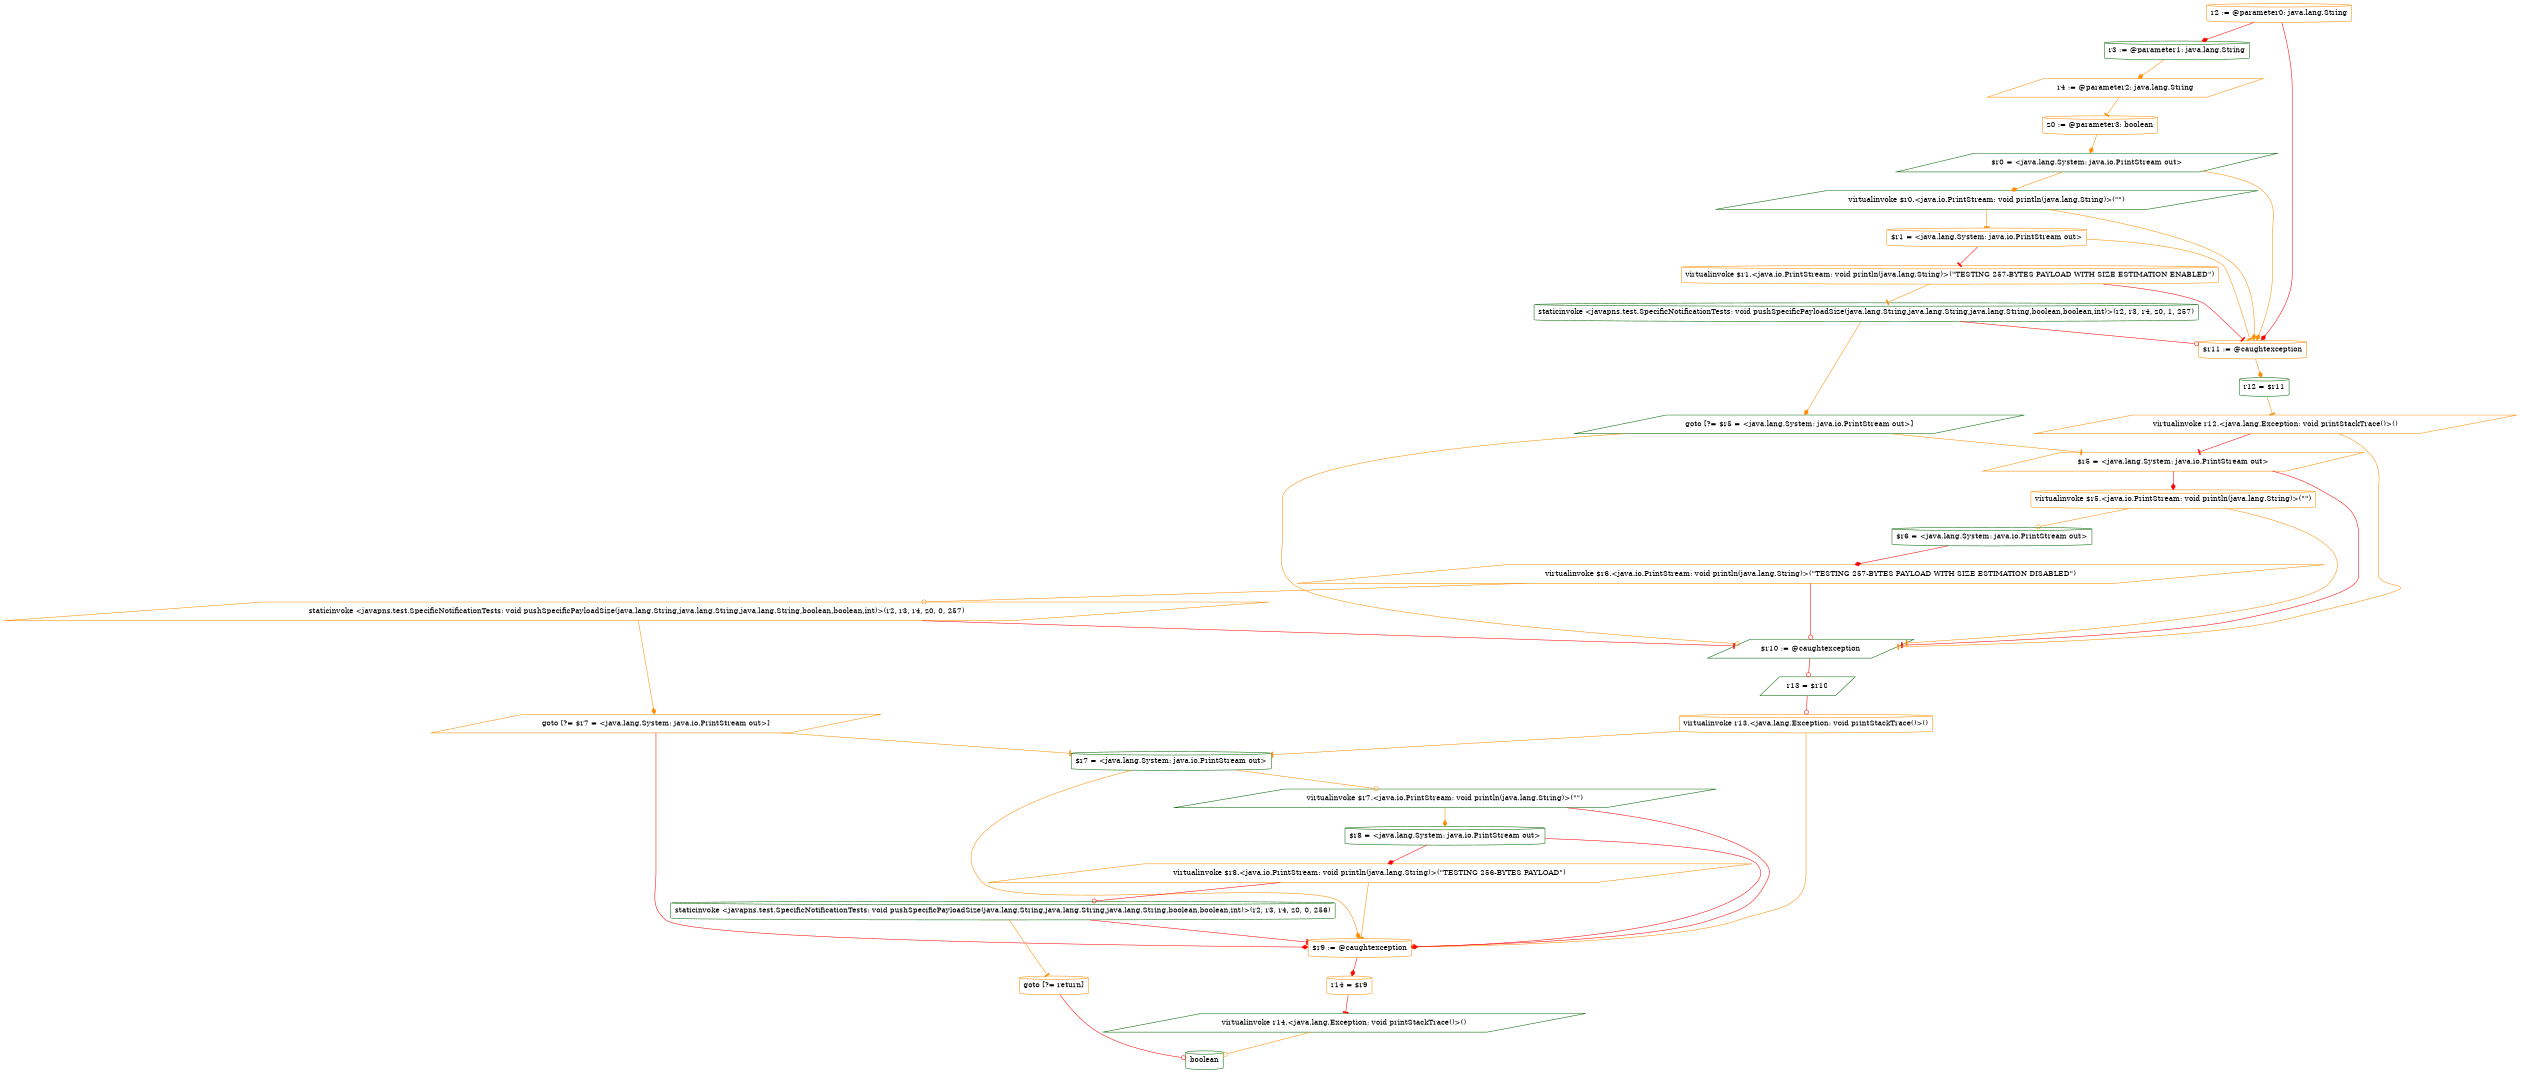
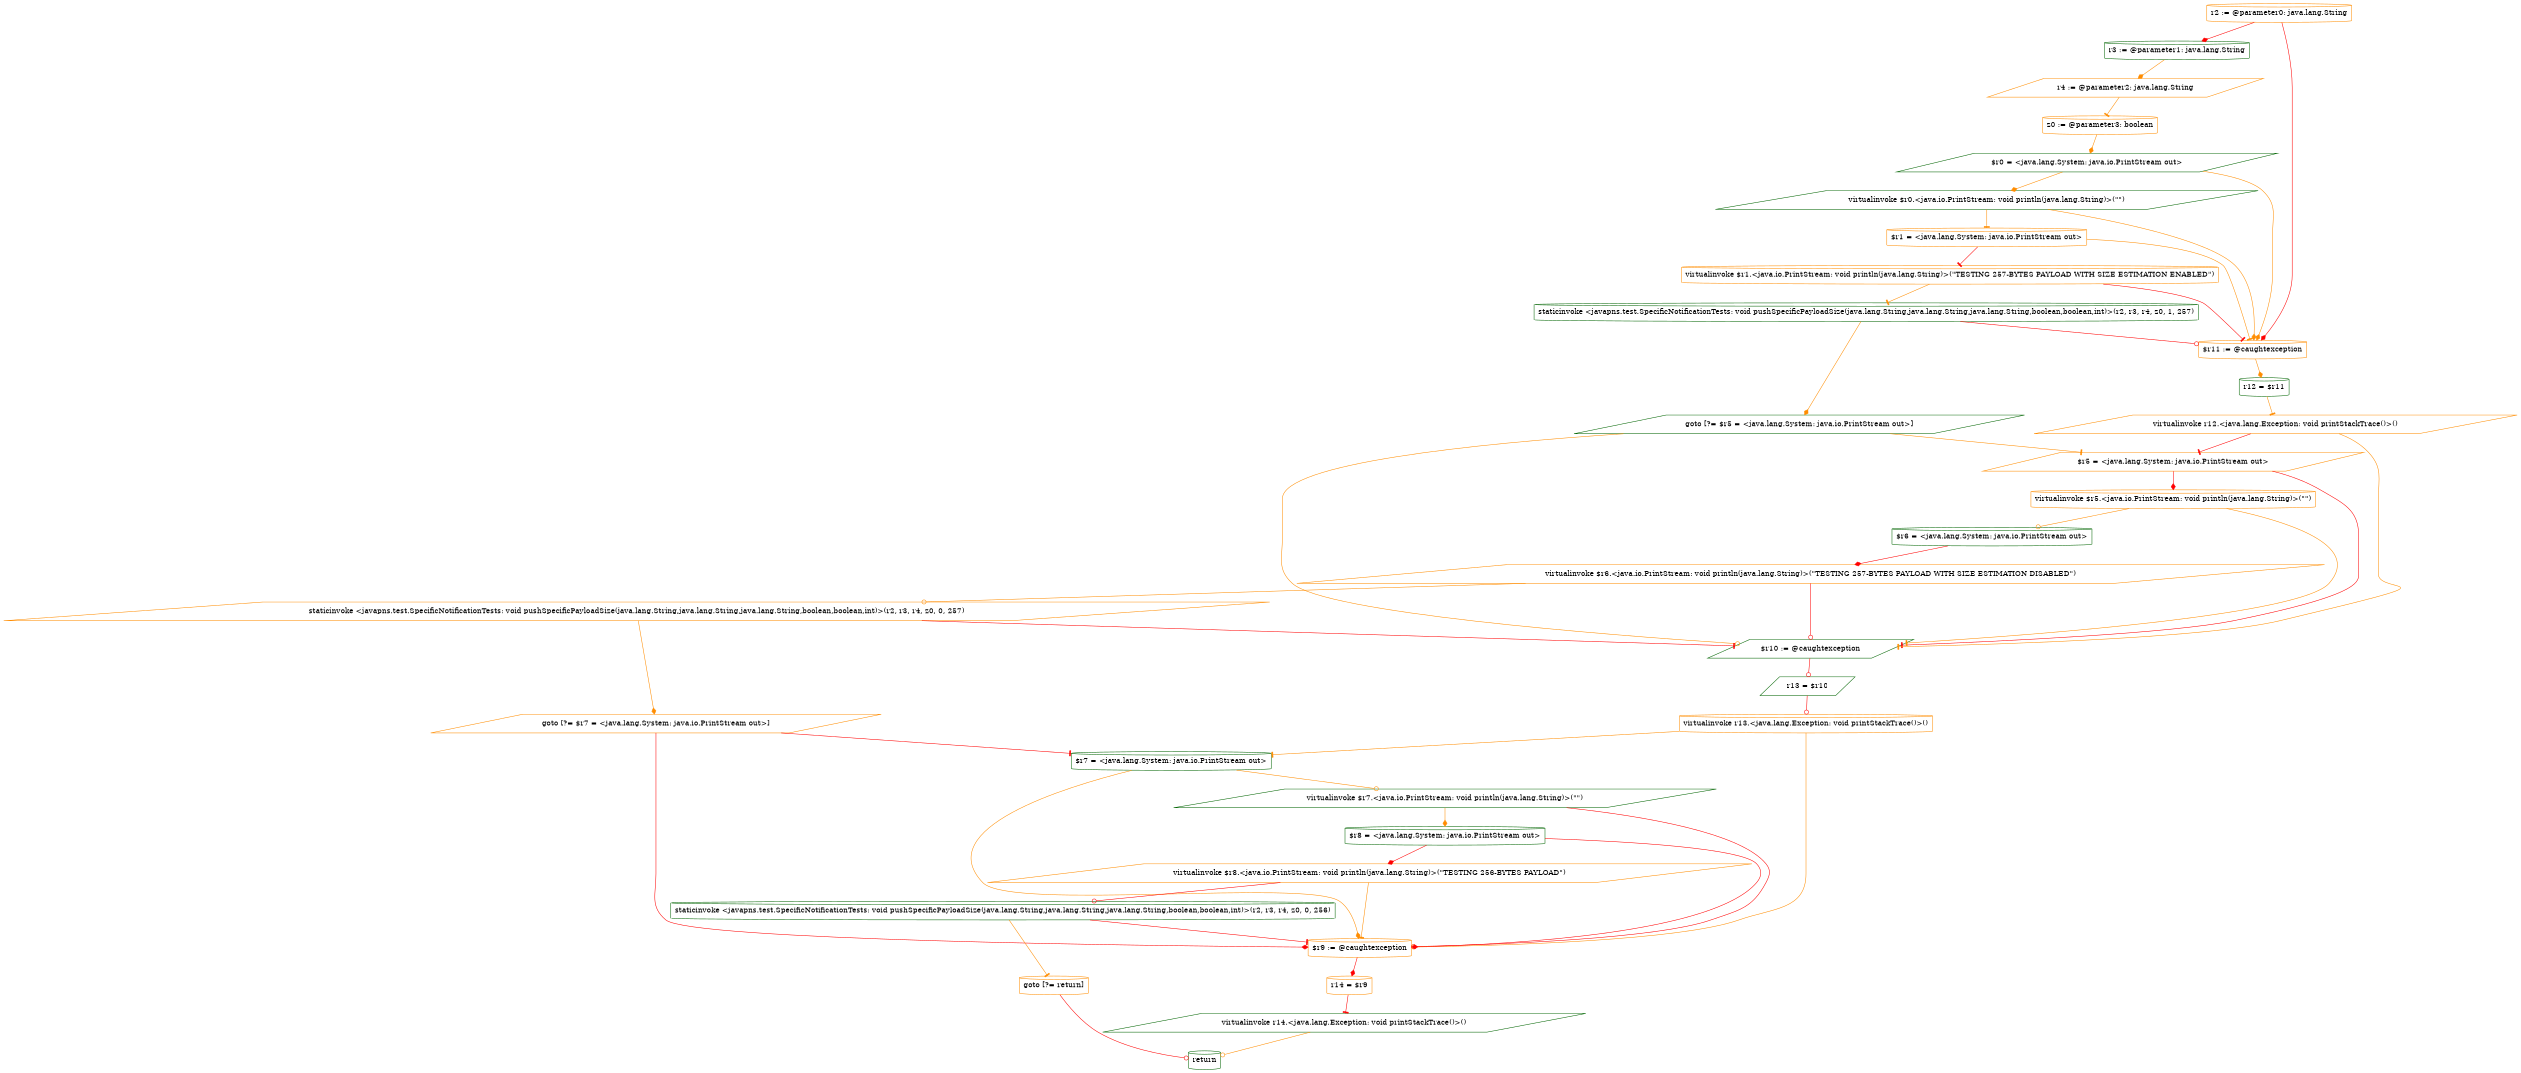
(925, 743) -> (925, 743)
(1204, 1060) -> (1204, 1060)
